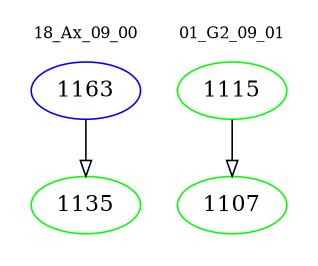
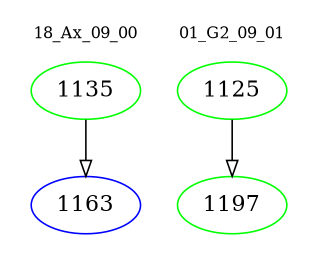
(232, 91) -> (232, 91)
(86, 140) -> (86, 140)
(232, 205) -> (232, 205)
